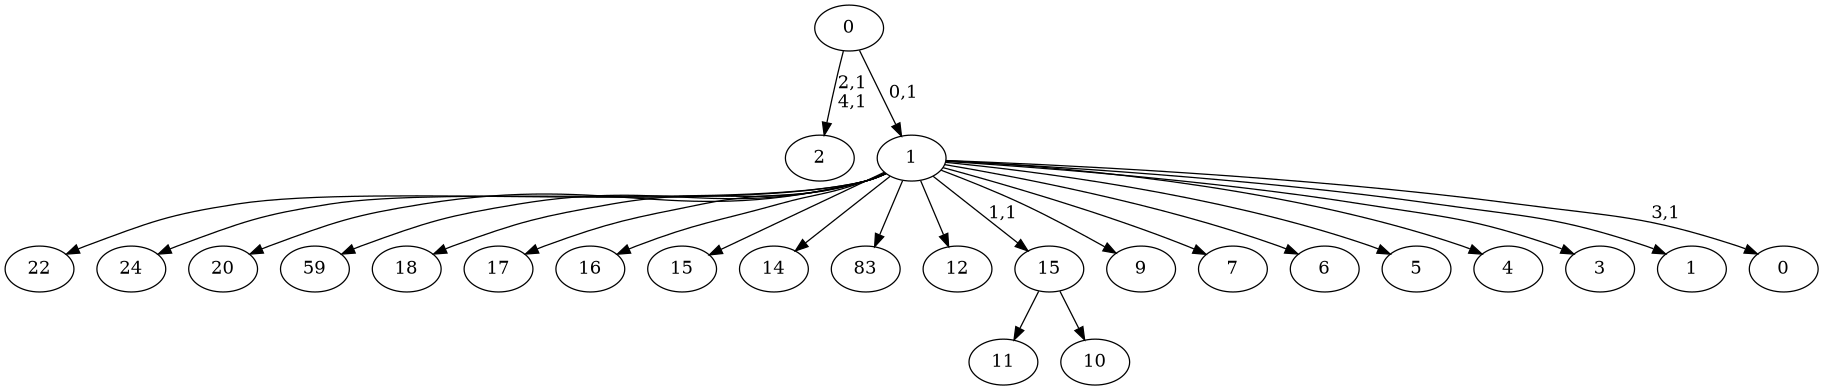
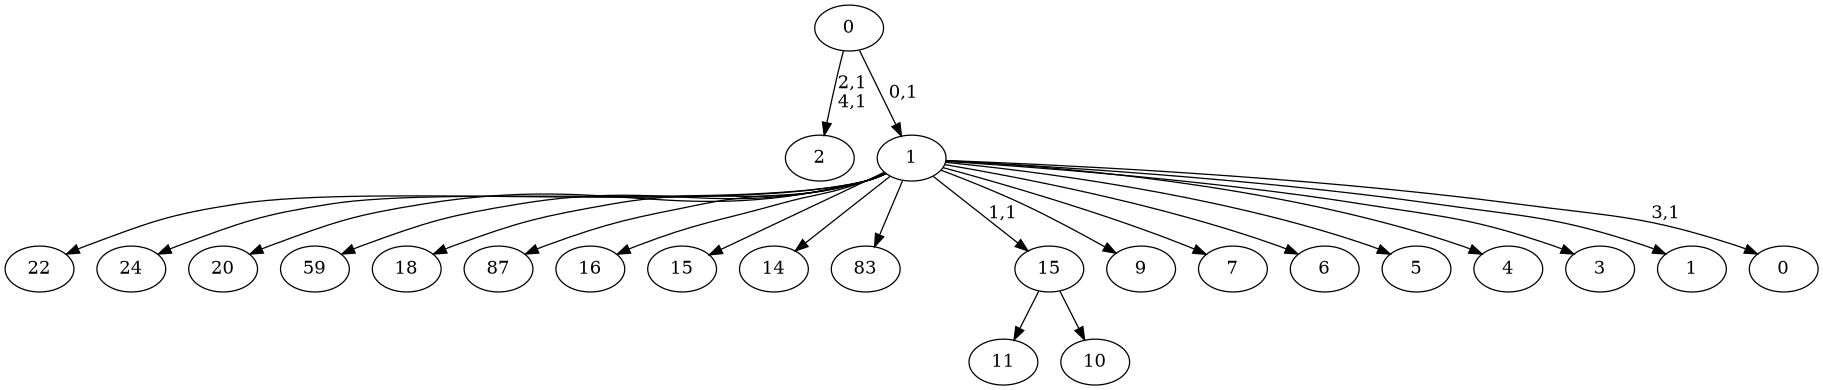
(499, 269) -> (499, 269)
(958, 269) -> none
